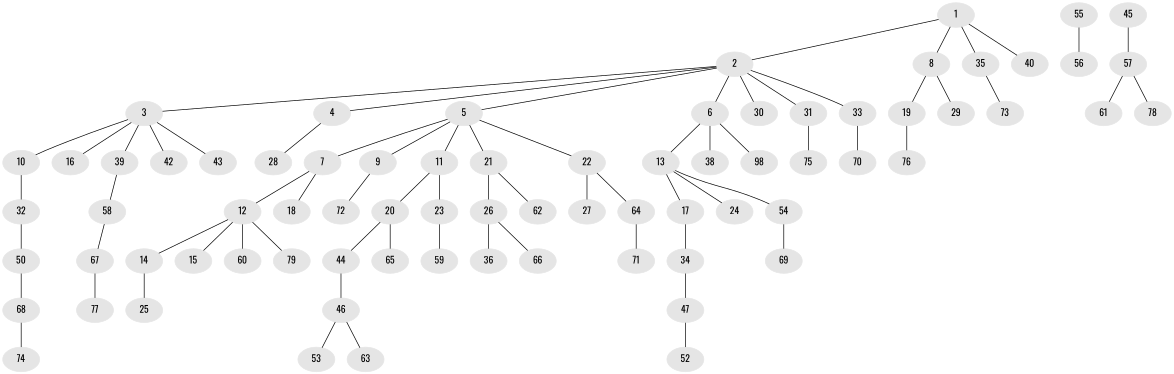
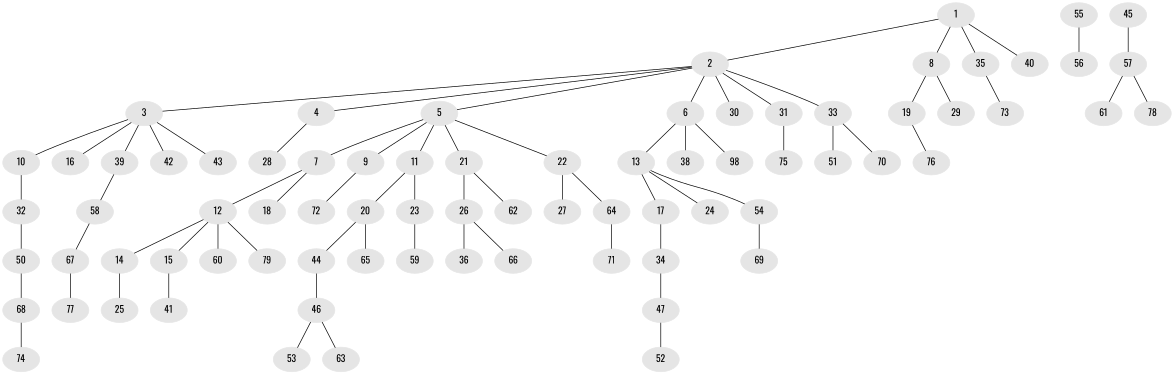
none -> (833, 163)
none -> (169, 310)
